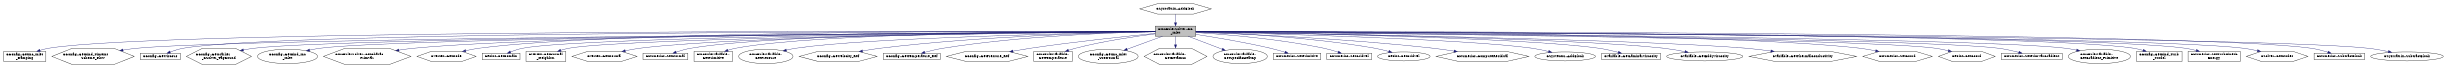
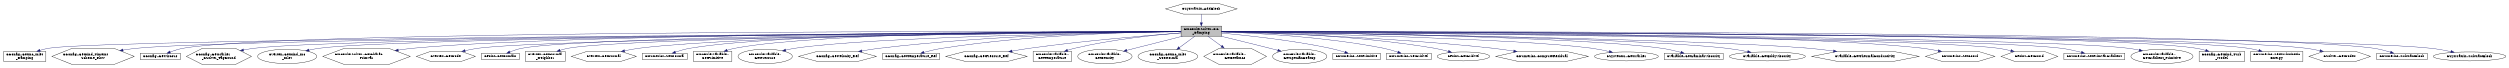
(1176, 31) -> (1201, 31)
(288, 56) -> (287, 56)
none -> (1105, 56)
(1565, 56) -> (1626, 56)
